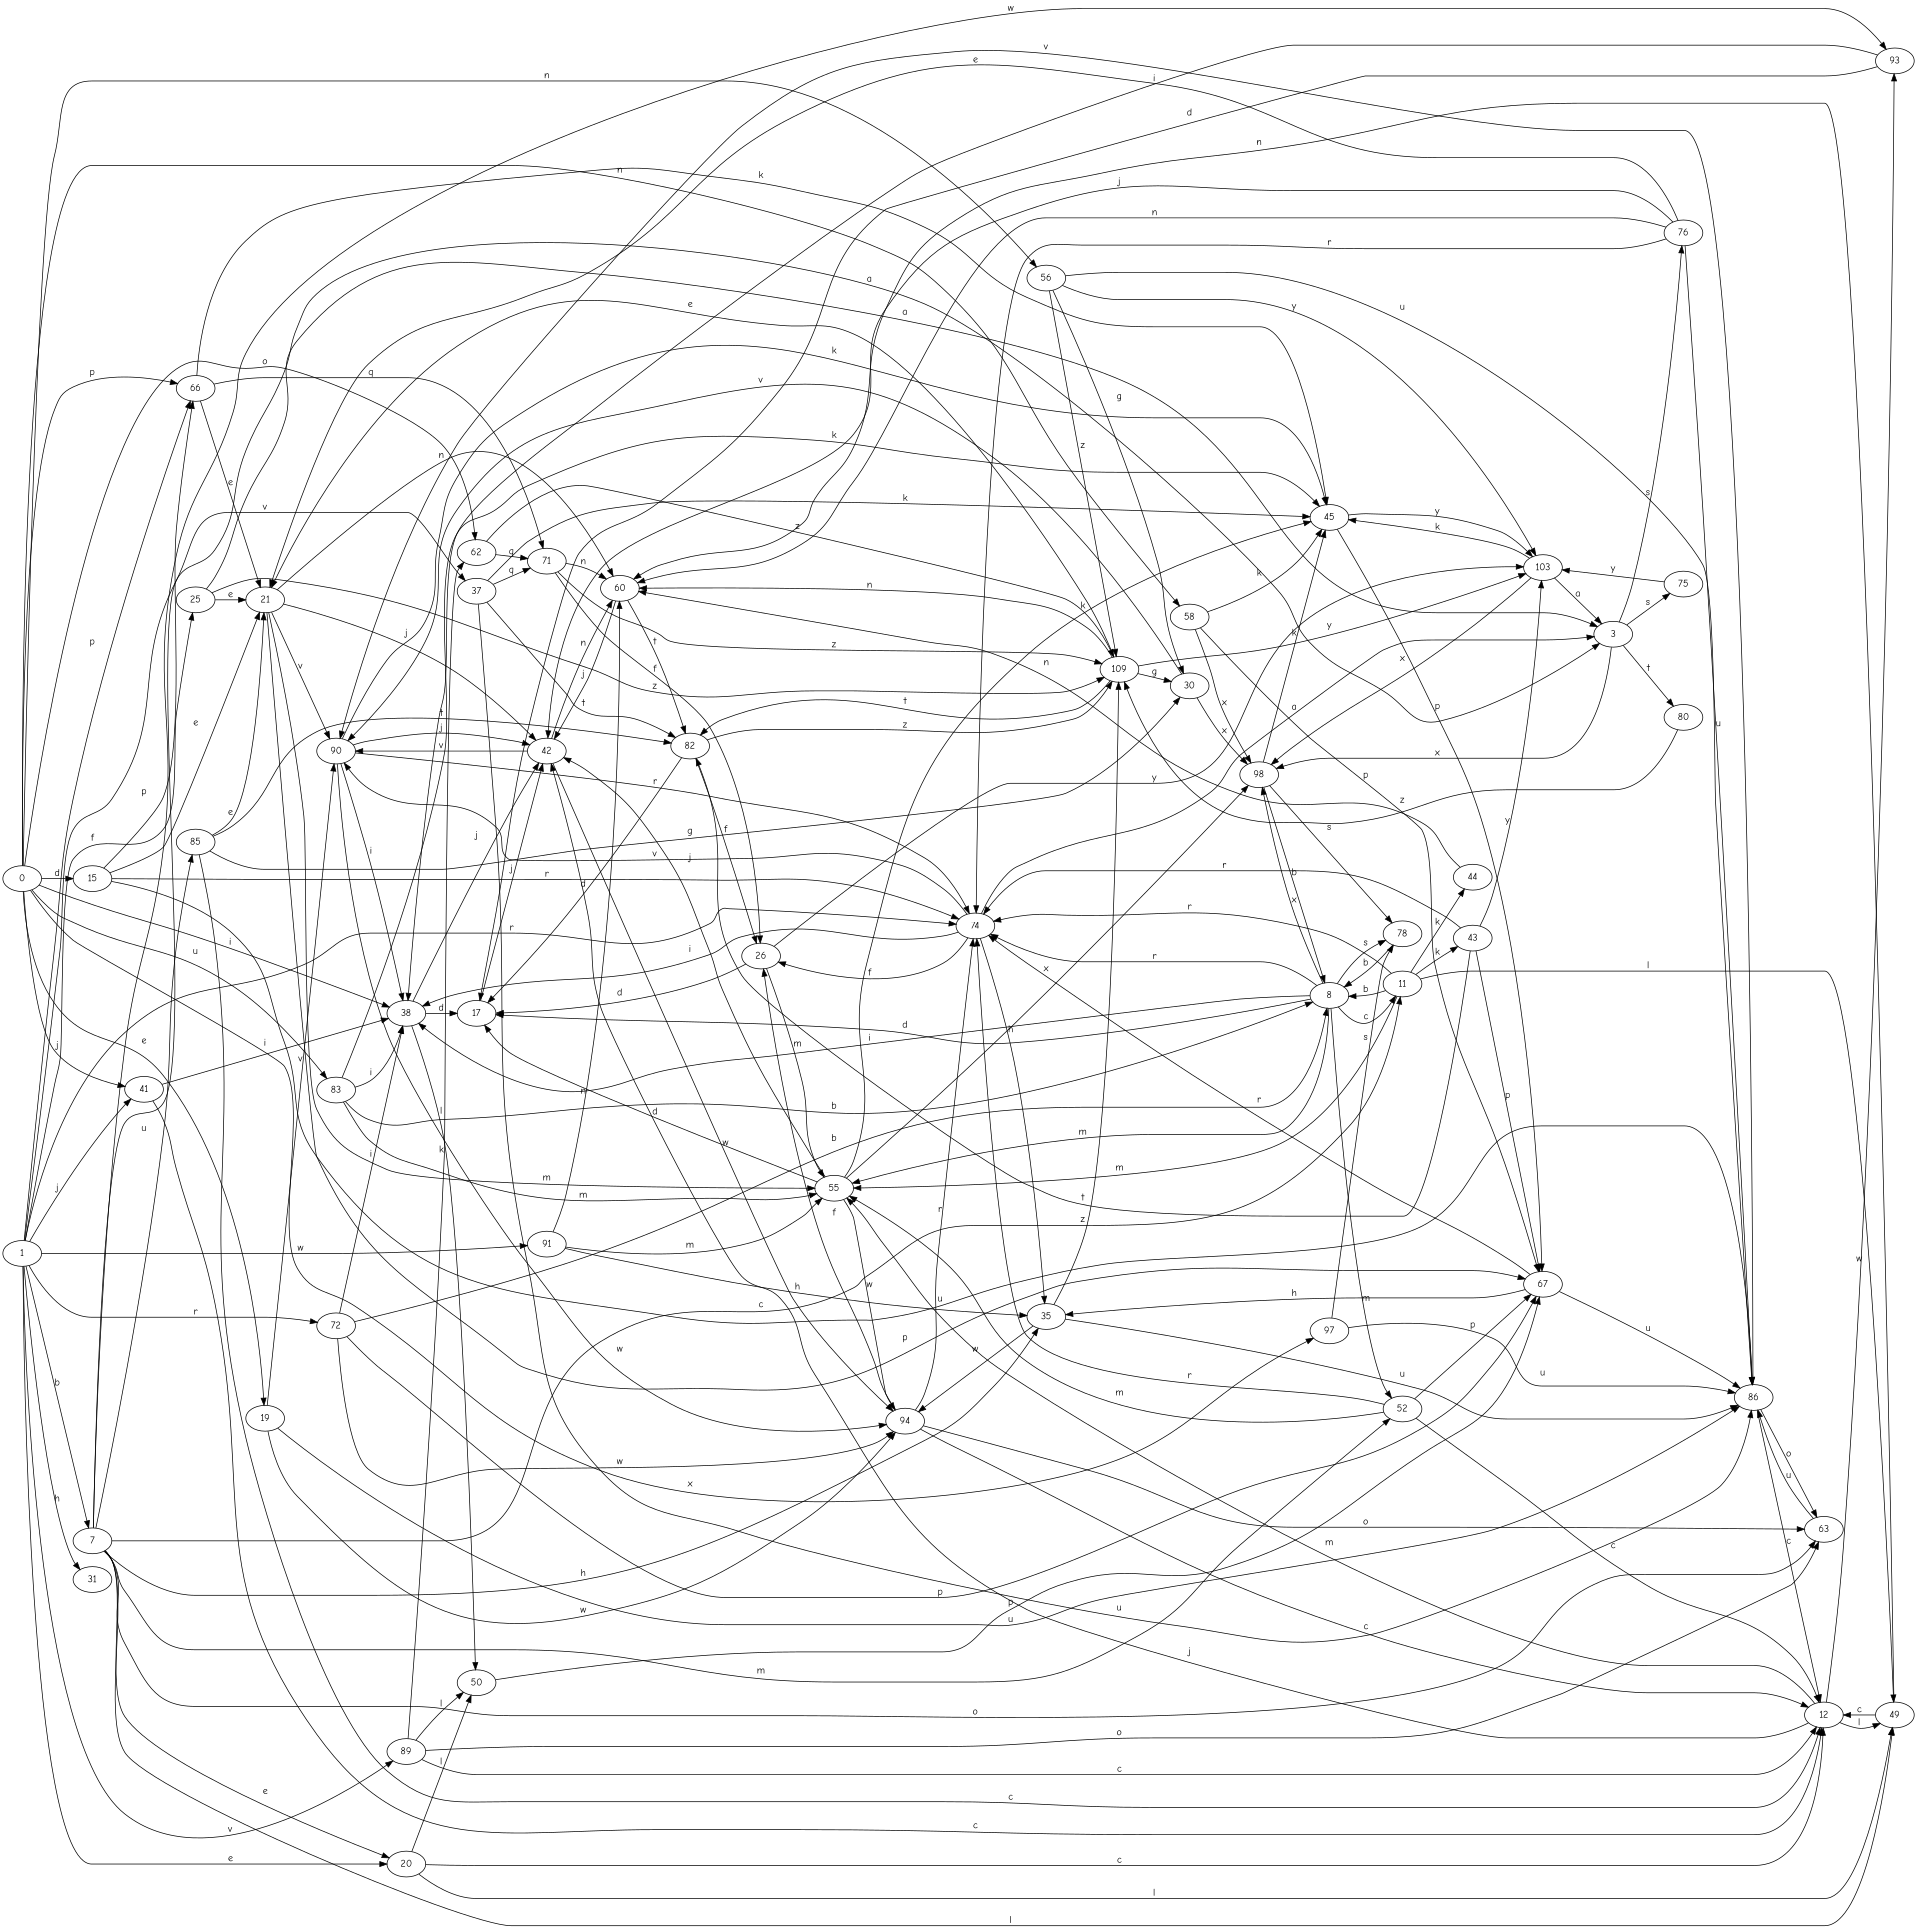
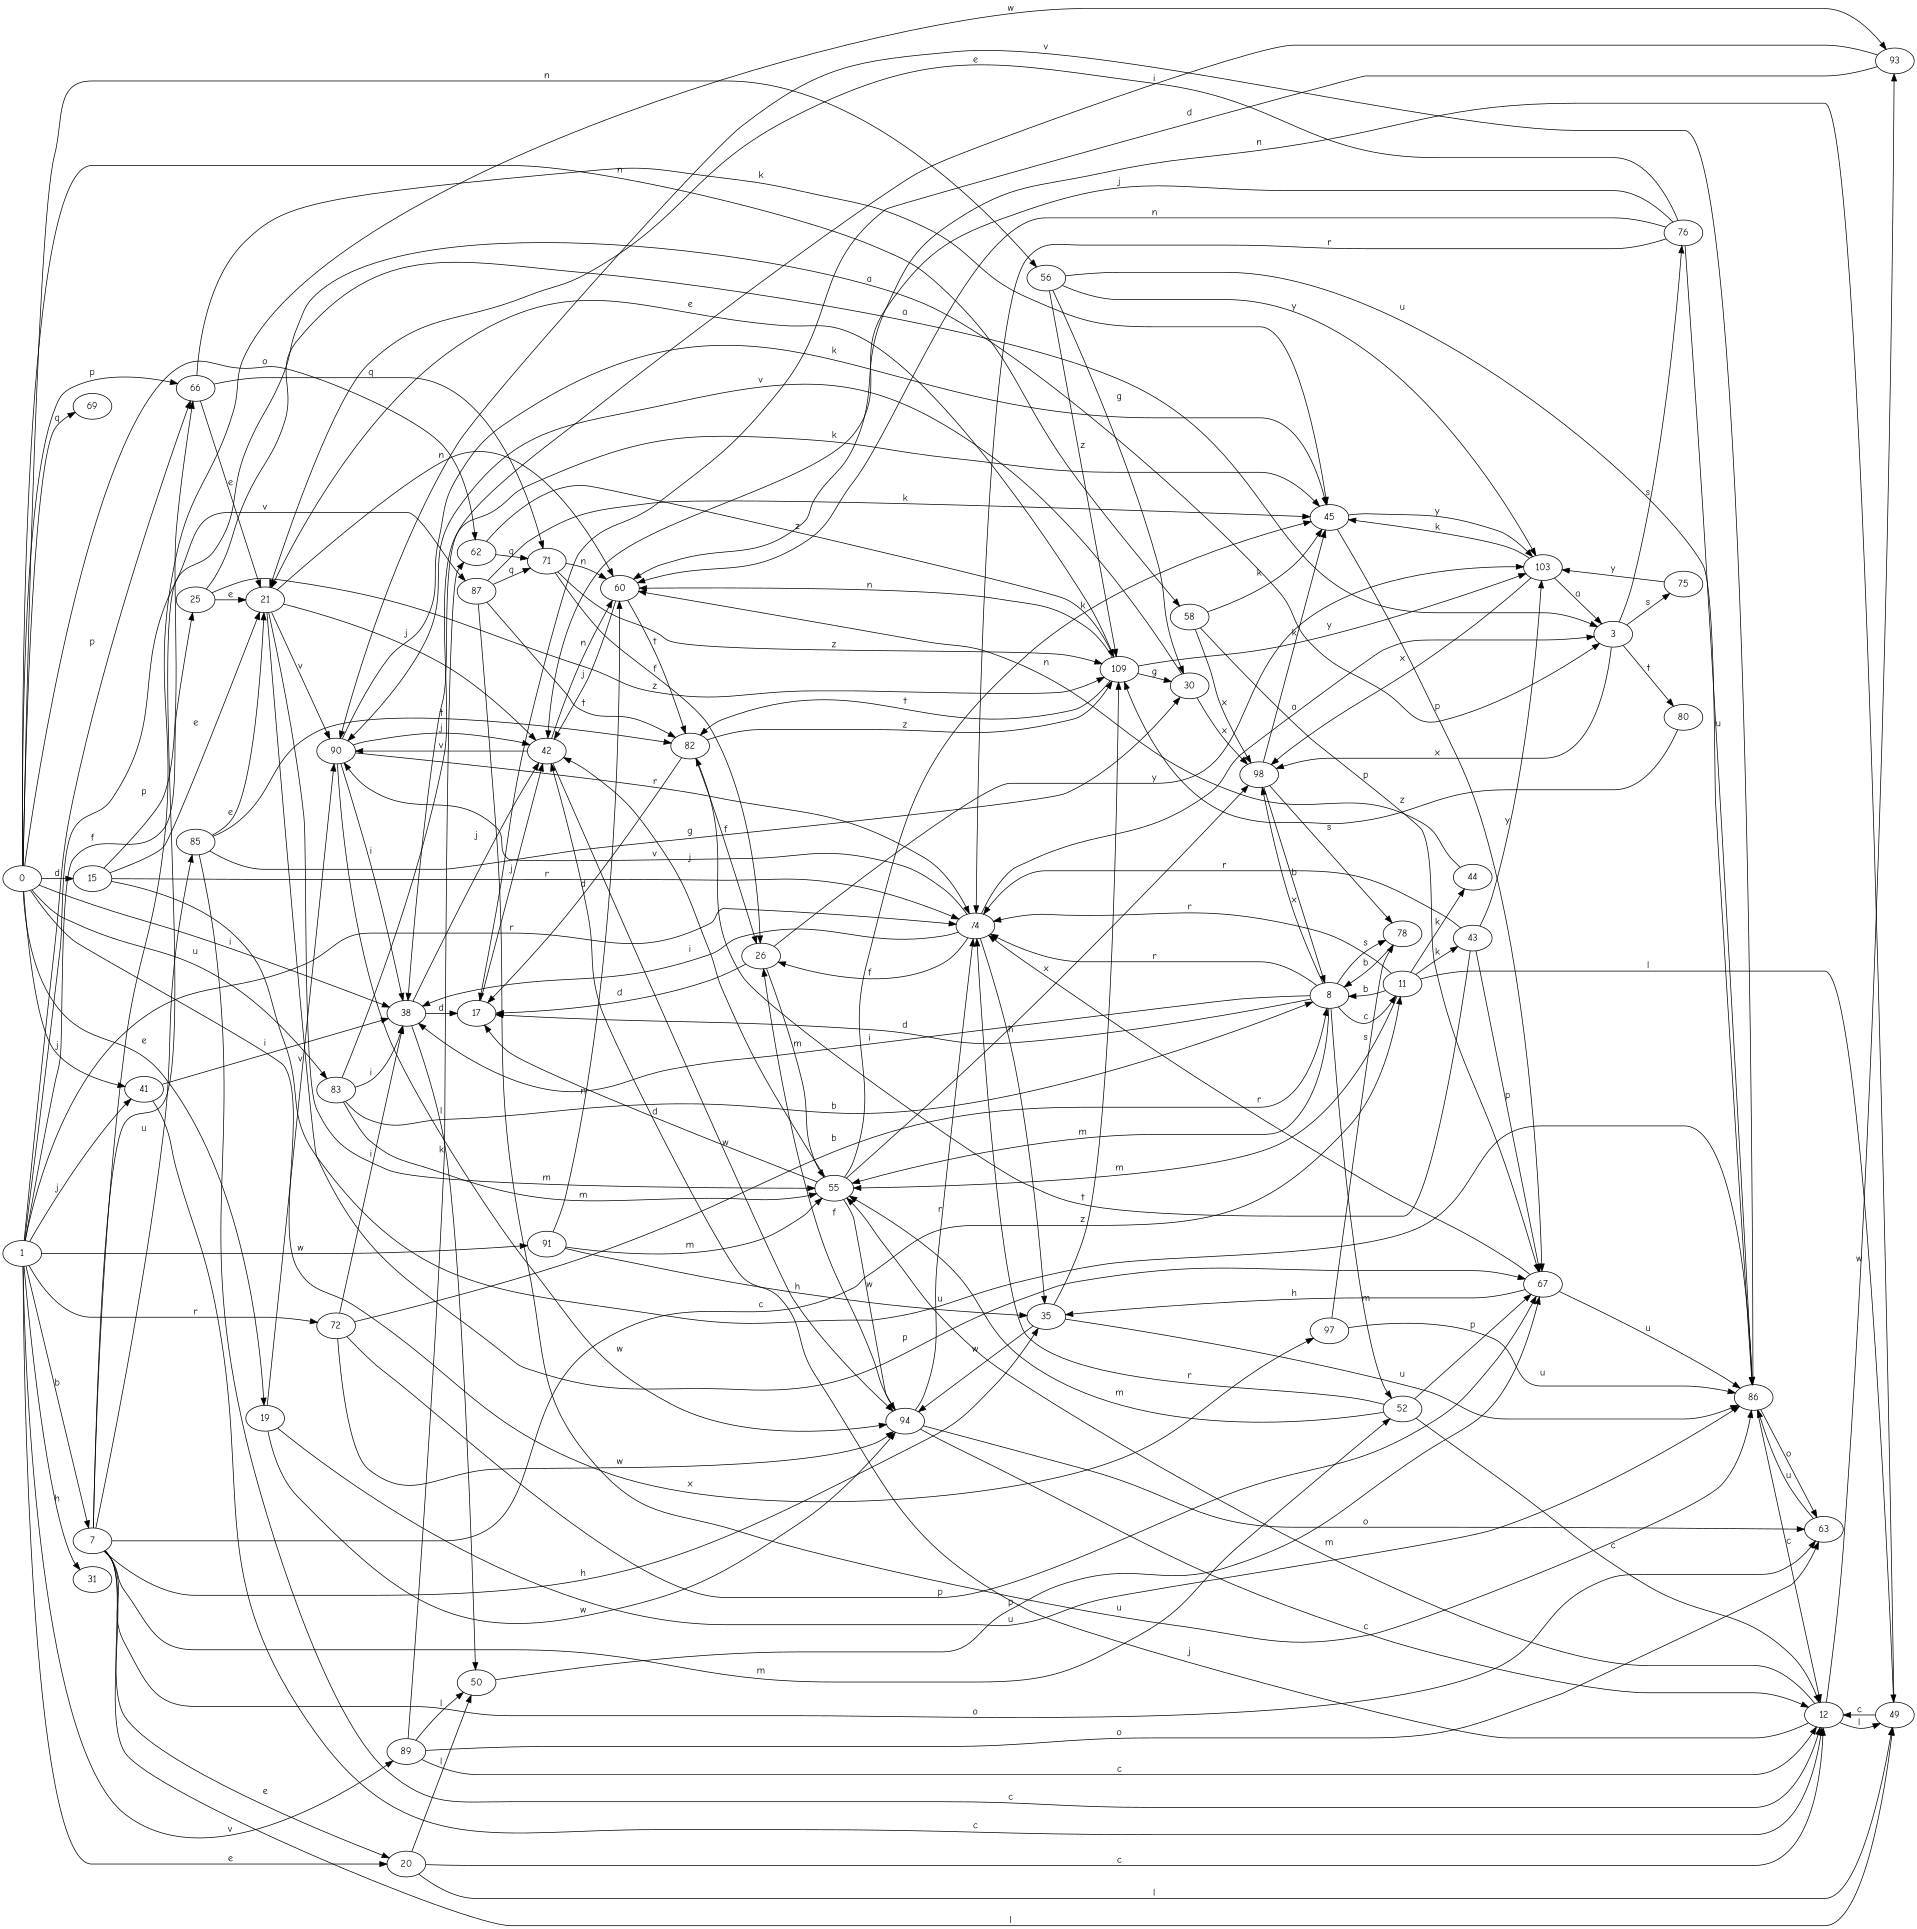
none -> (92, 406)
(477, 591) -> (477, 591)
